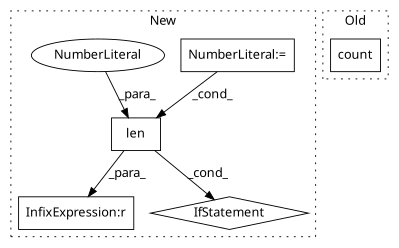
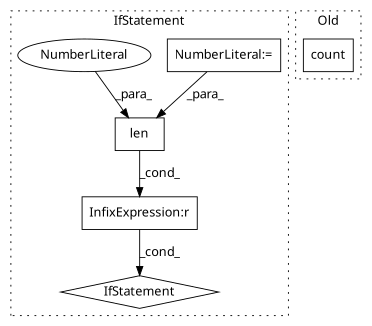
(163, 21) -> (150, 21)
(213, 95) -> (205, 95)
(181, 172) -> (140, 248)
(127, 174) -> (160, 174)
